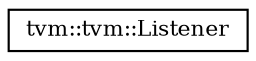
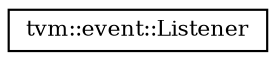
(128, 30) -> (138, 30)
